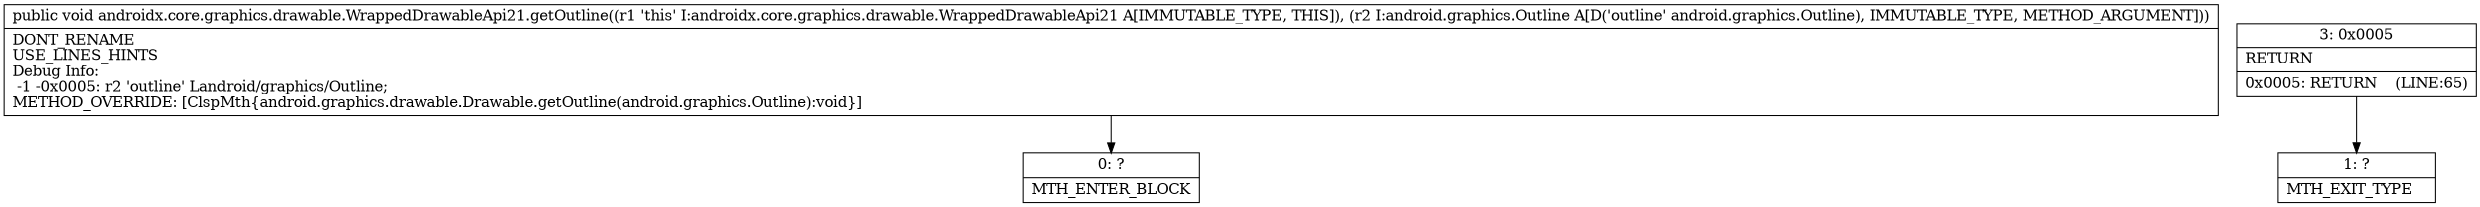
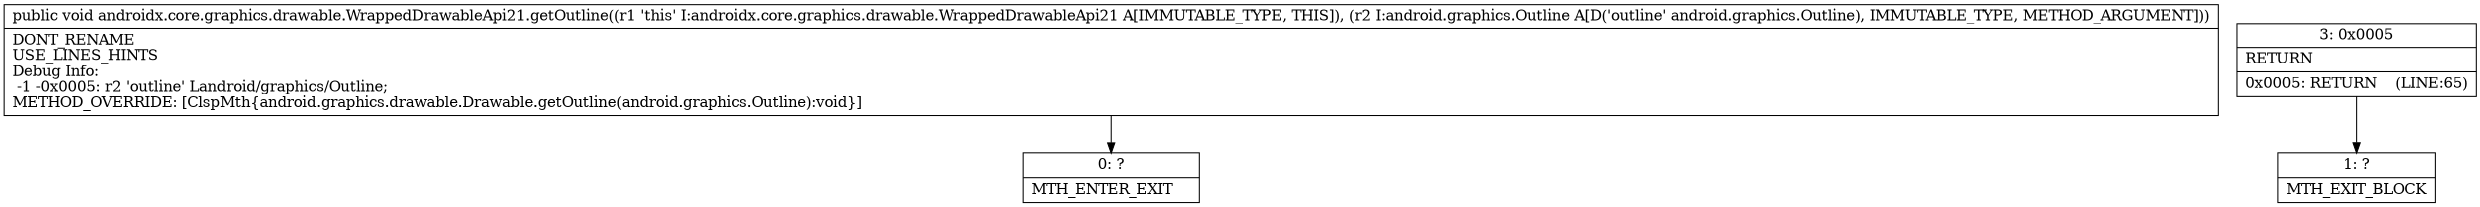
(1111, 190) -> (1102, 190)
(2349, 190) -> (2357, 190)
